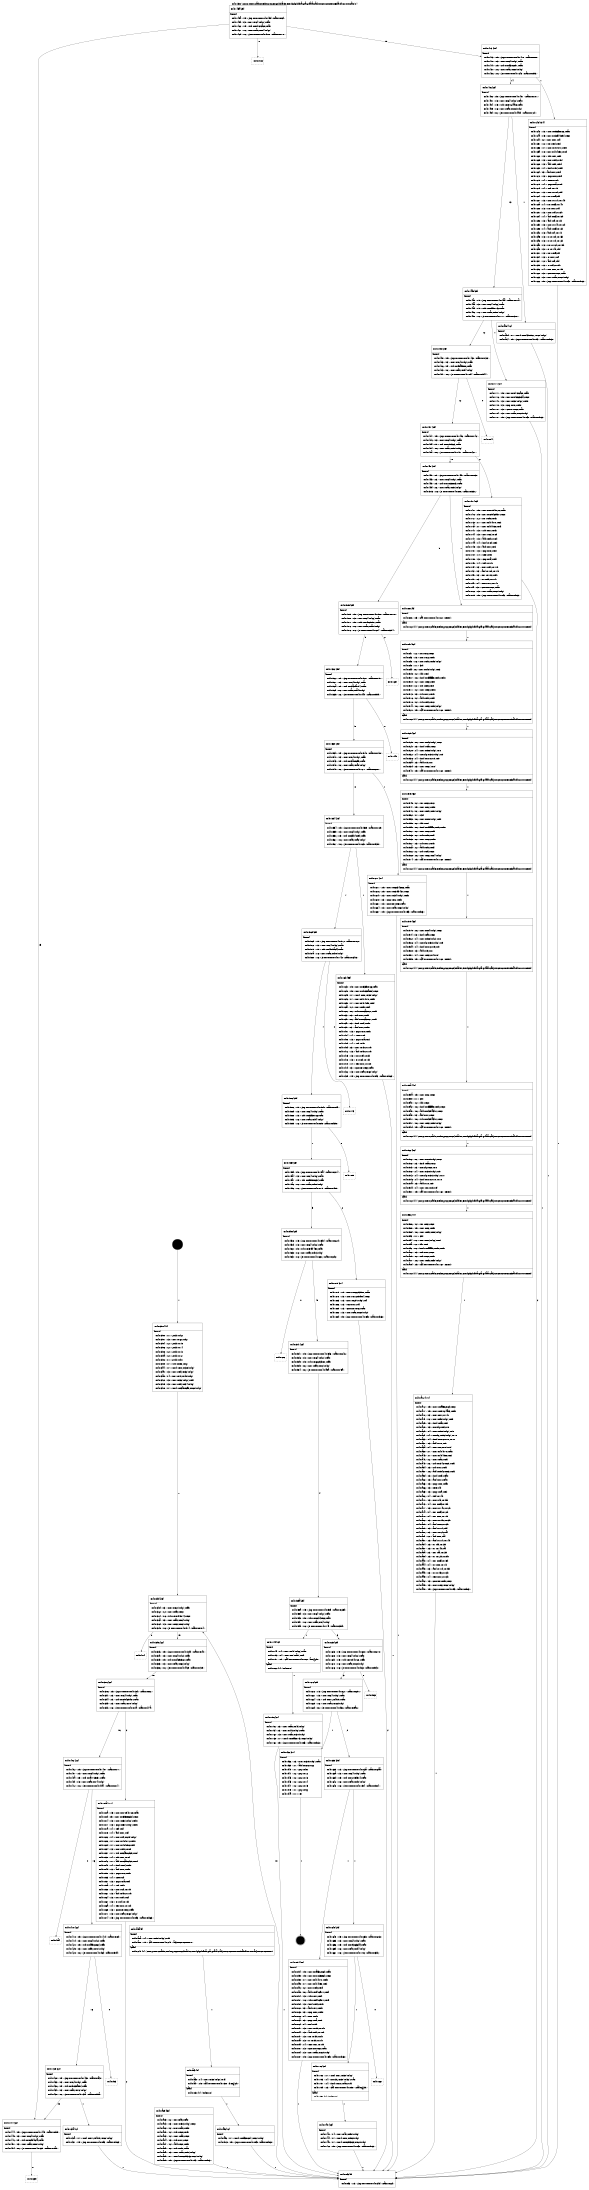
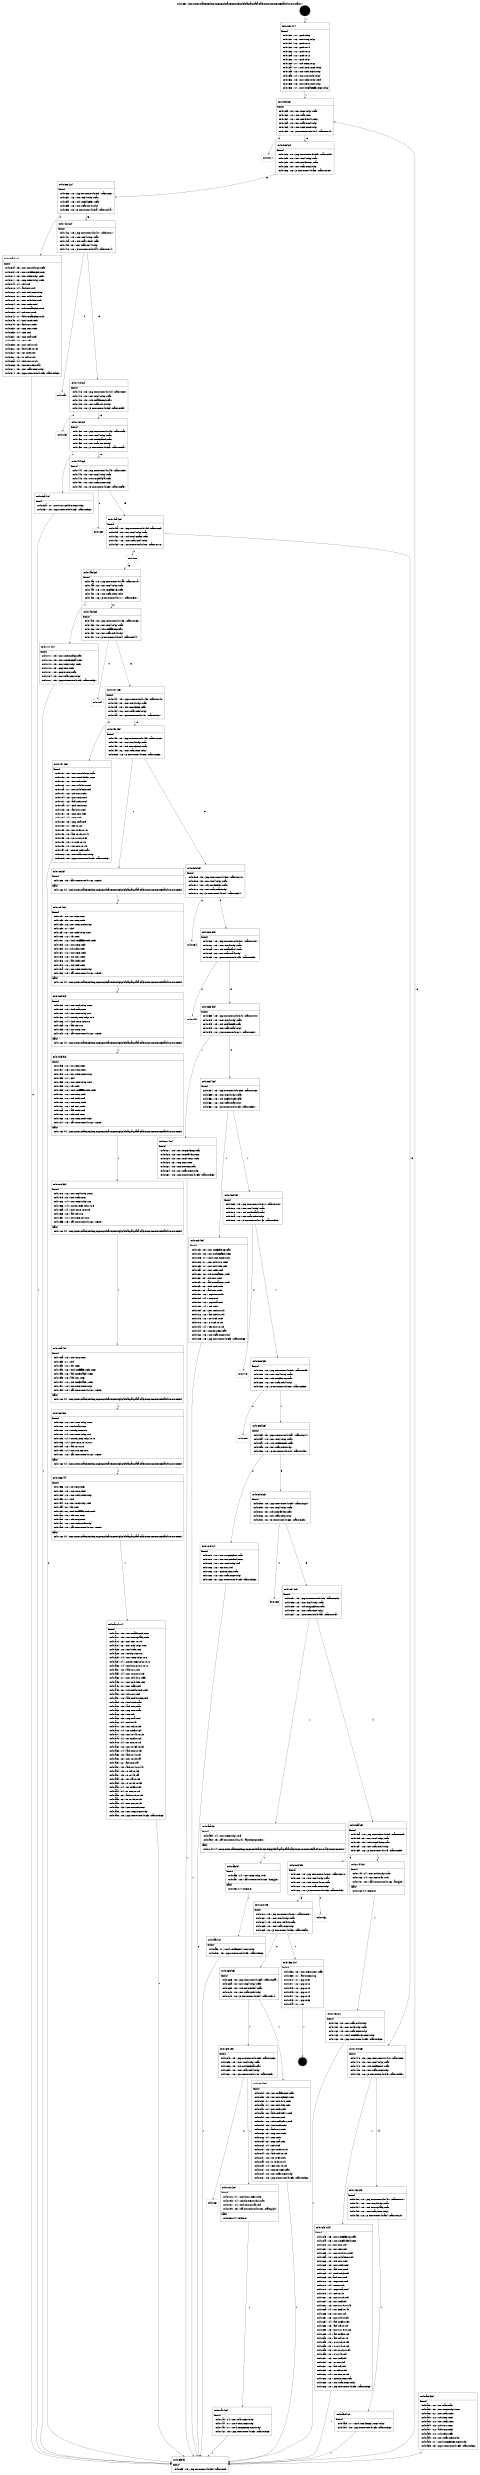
(502, 202) -> (127, 565)
(38, 991) -> (117, 503)
none -> (293, 1720)
